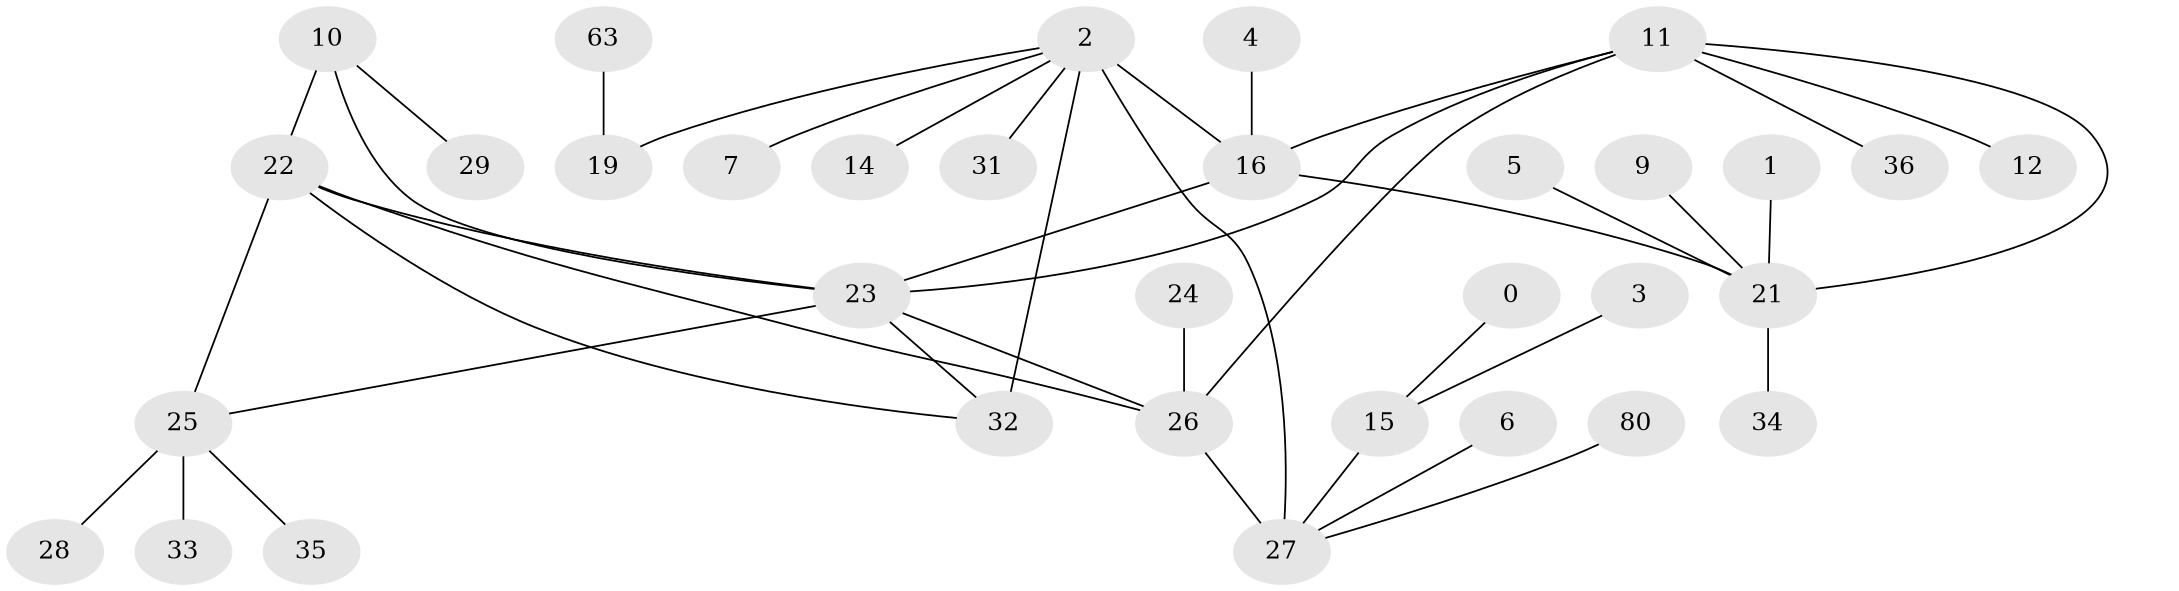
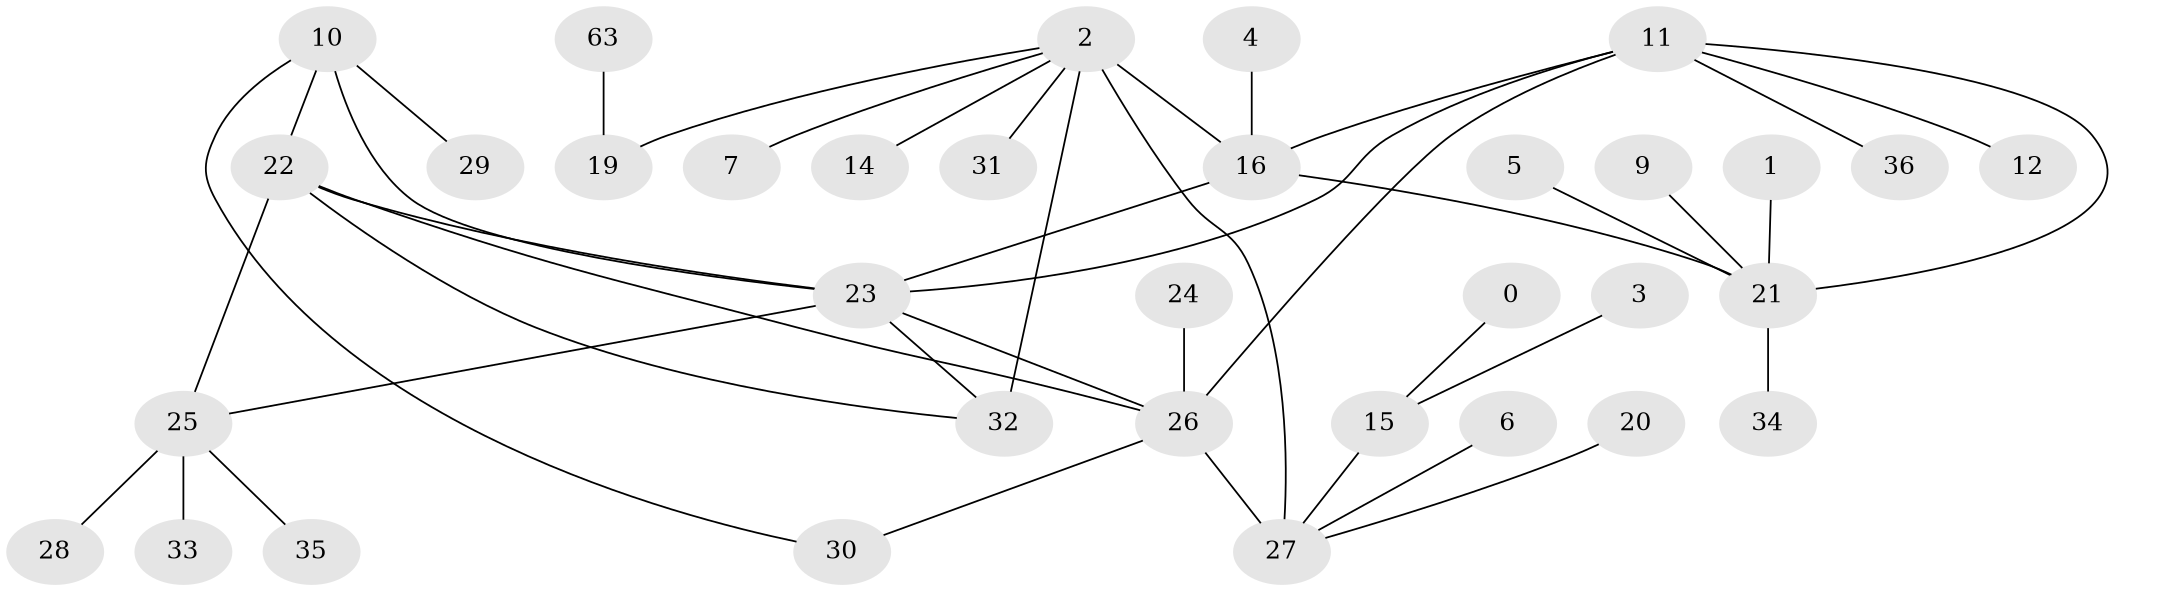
(1636, 424) -> (1636, 424)
none -> (842, 552)
